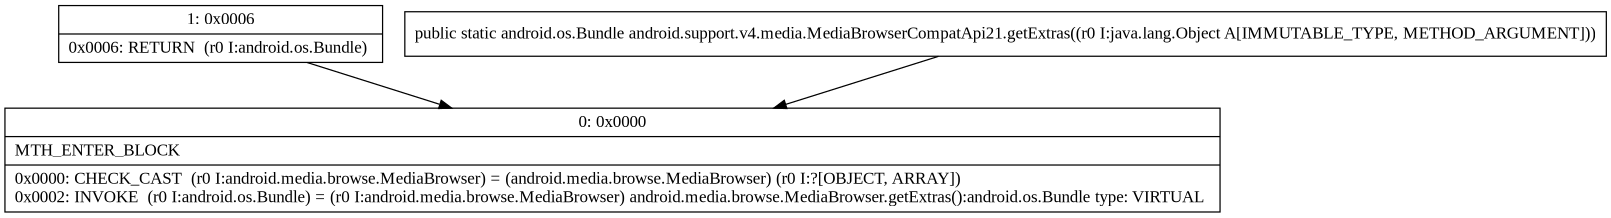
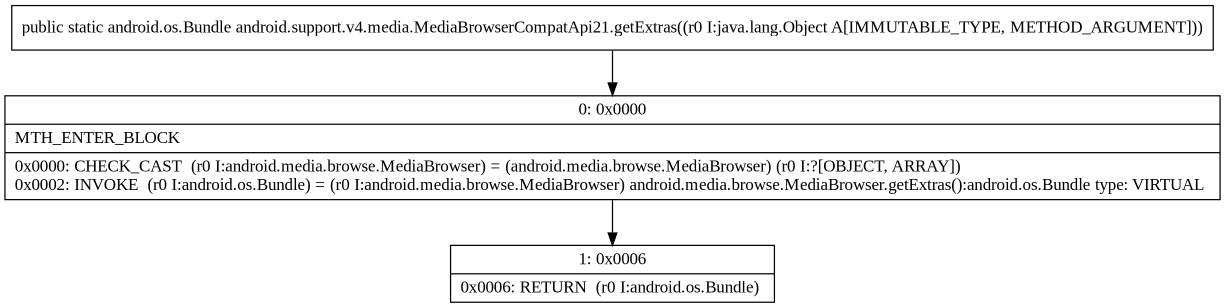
(373, 83) -> (612, 216)
